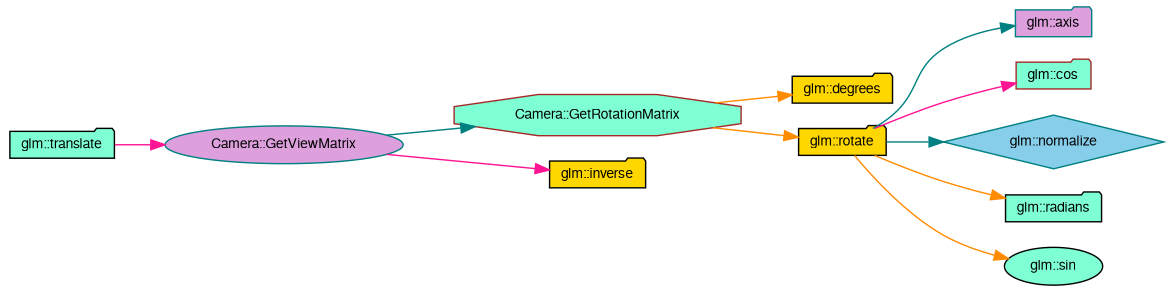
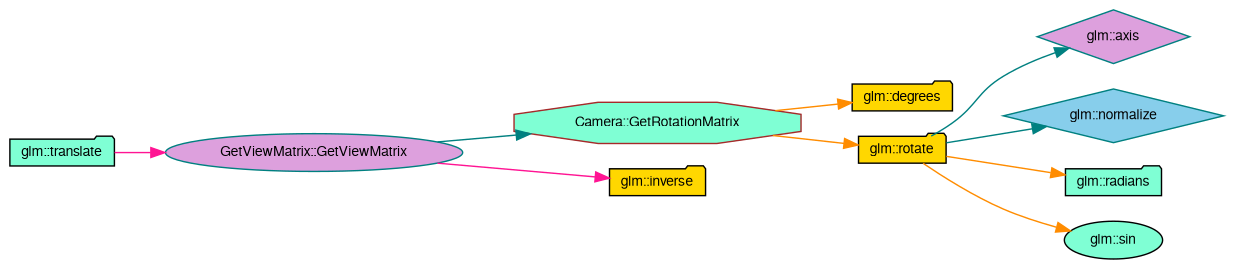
(1054, 23) -> (1113, 37)
(1054, 76) -> none
(284, 145) -> (314, 153)
